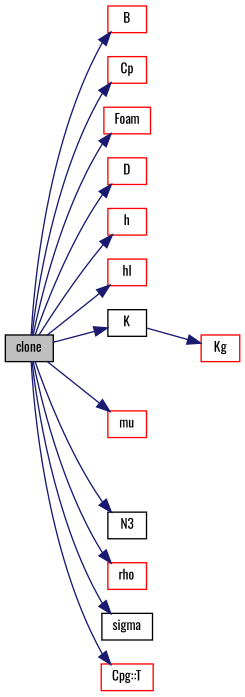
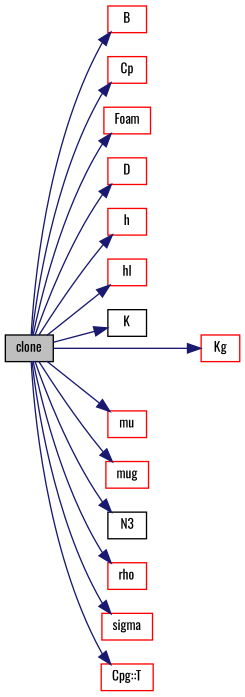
(167, 334) -> (120, 348)
none -> (127, 475)
(127, 627) -> (127, 627)
